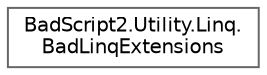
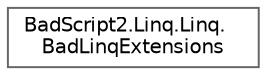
(133, 38) -> (133, 38)
